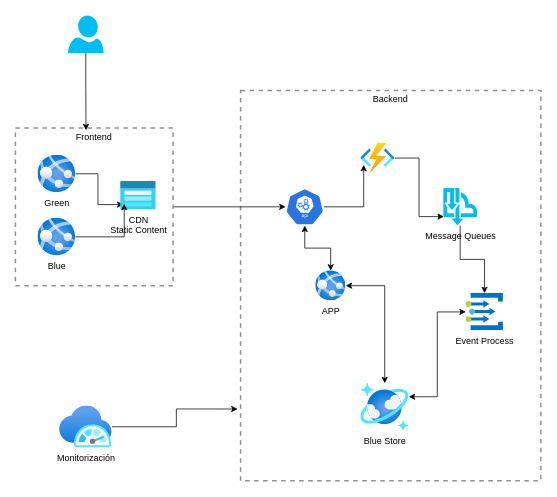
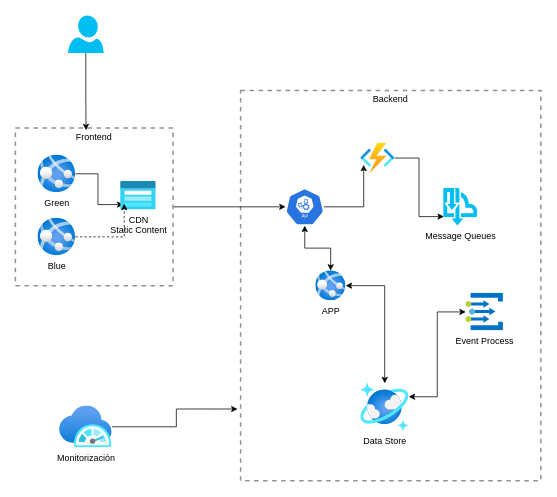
(114, 237) -> (114, 237)
(484, 259) -> none
(385, 442) -> (385, 442)
